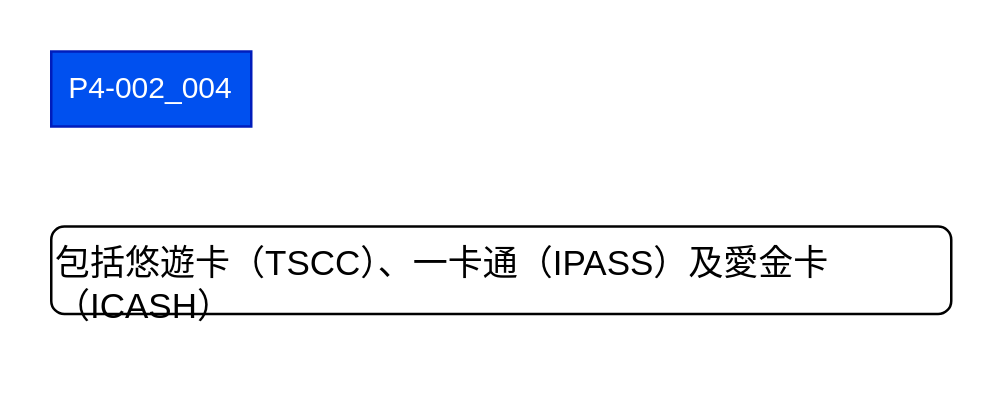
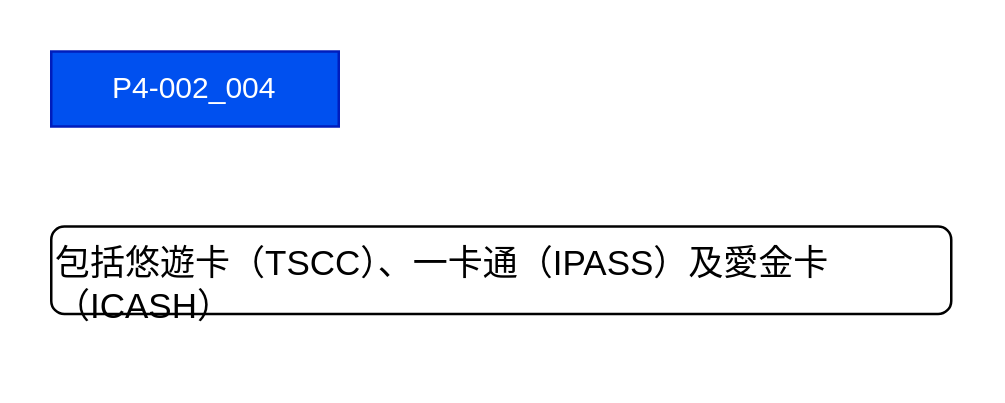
(151, 89) -> (195, 89)
